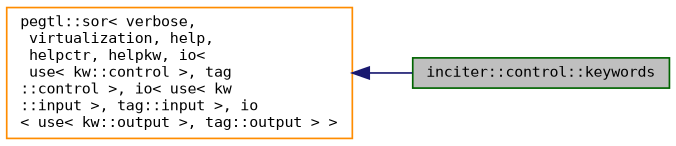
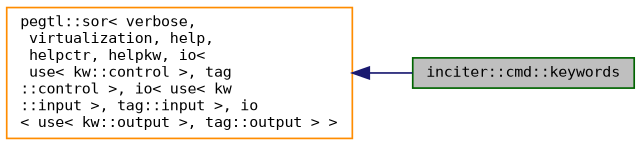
(541, 73) -> (523, 73)
